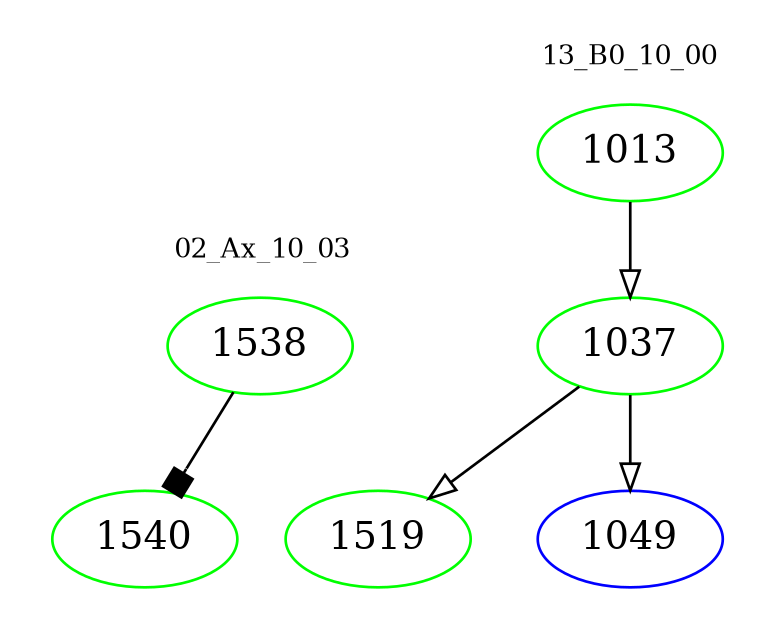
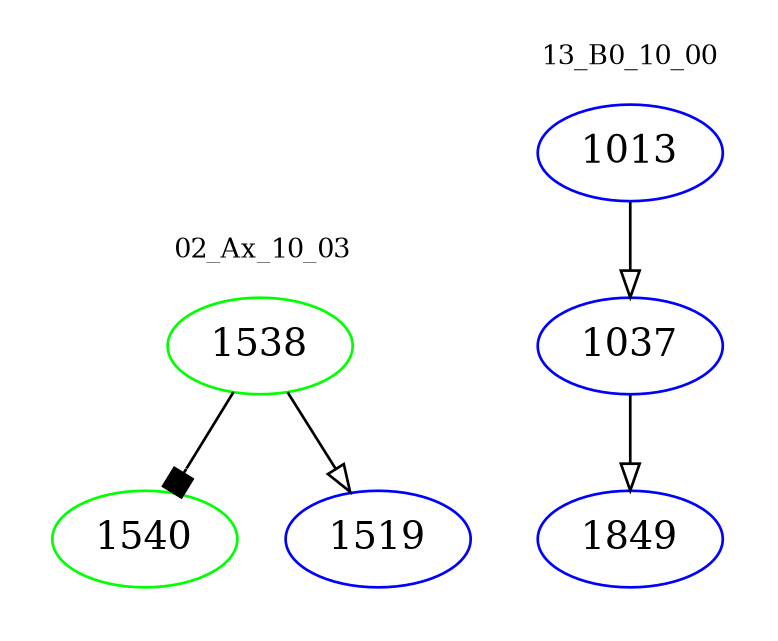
(630, 153) -> (630, 153)
(630, 346) -> (630, 346)
(531, 423) -> (312, 430)
(378, 539) -> (378, 539)
(630, 539) -> (630, 539)
